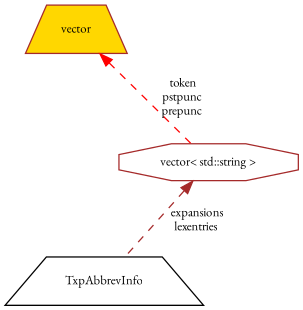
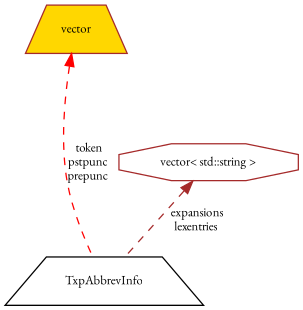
(150, 103) -> (65, 164)
